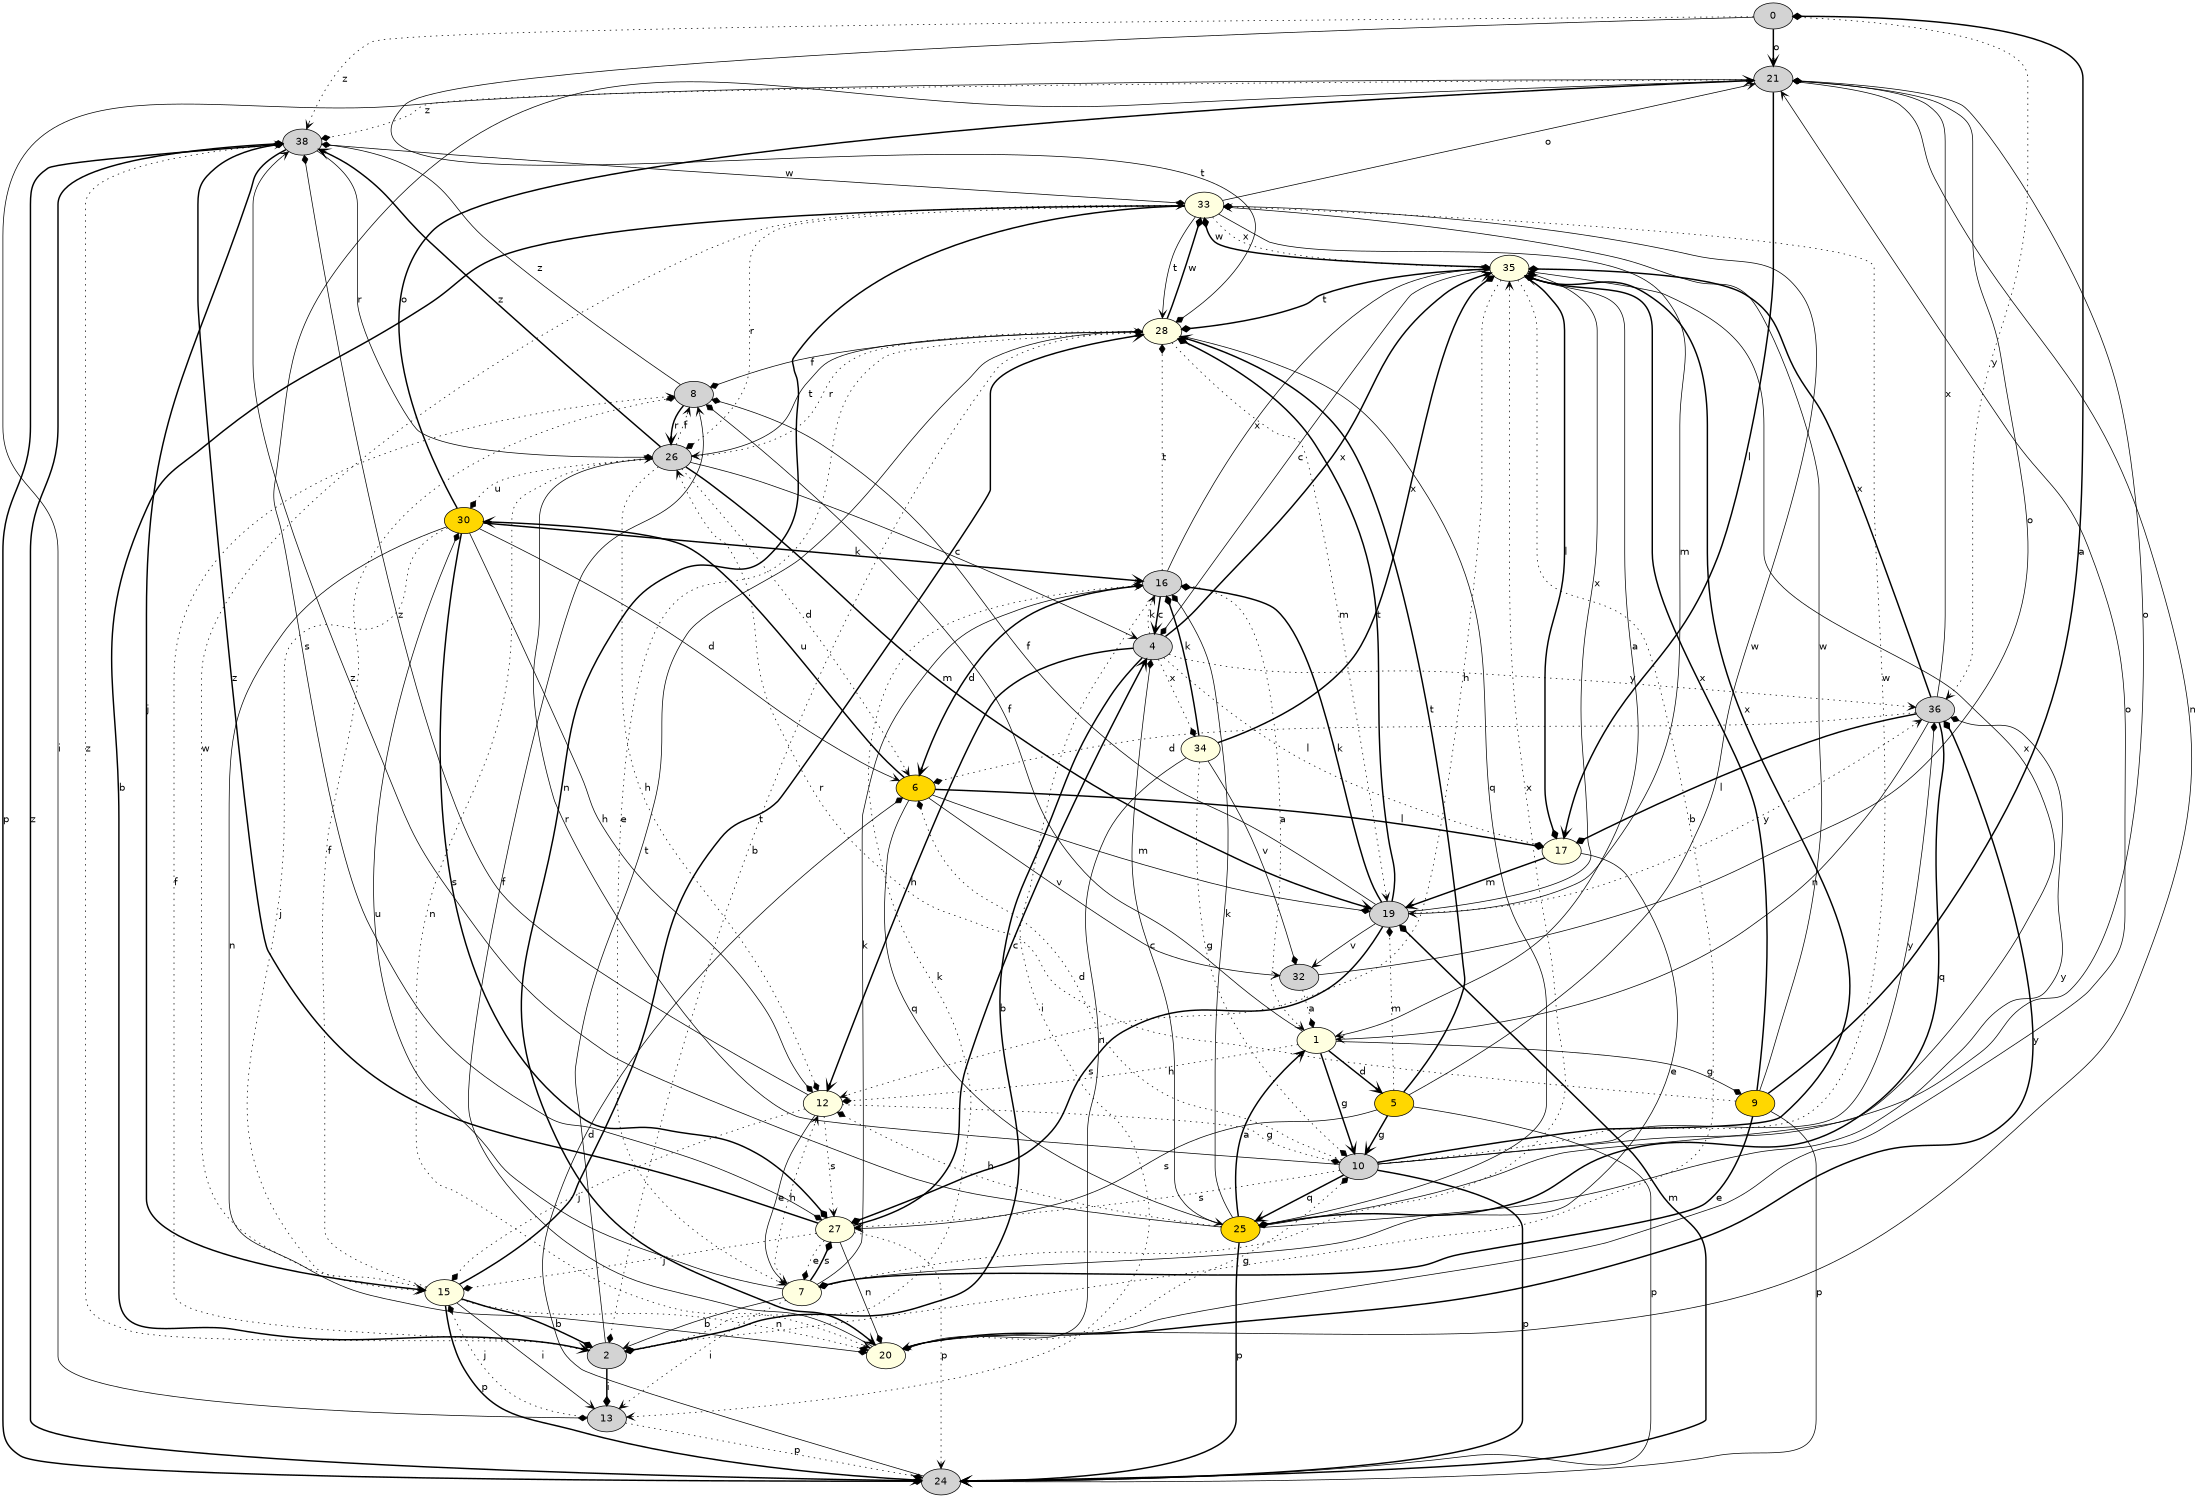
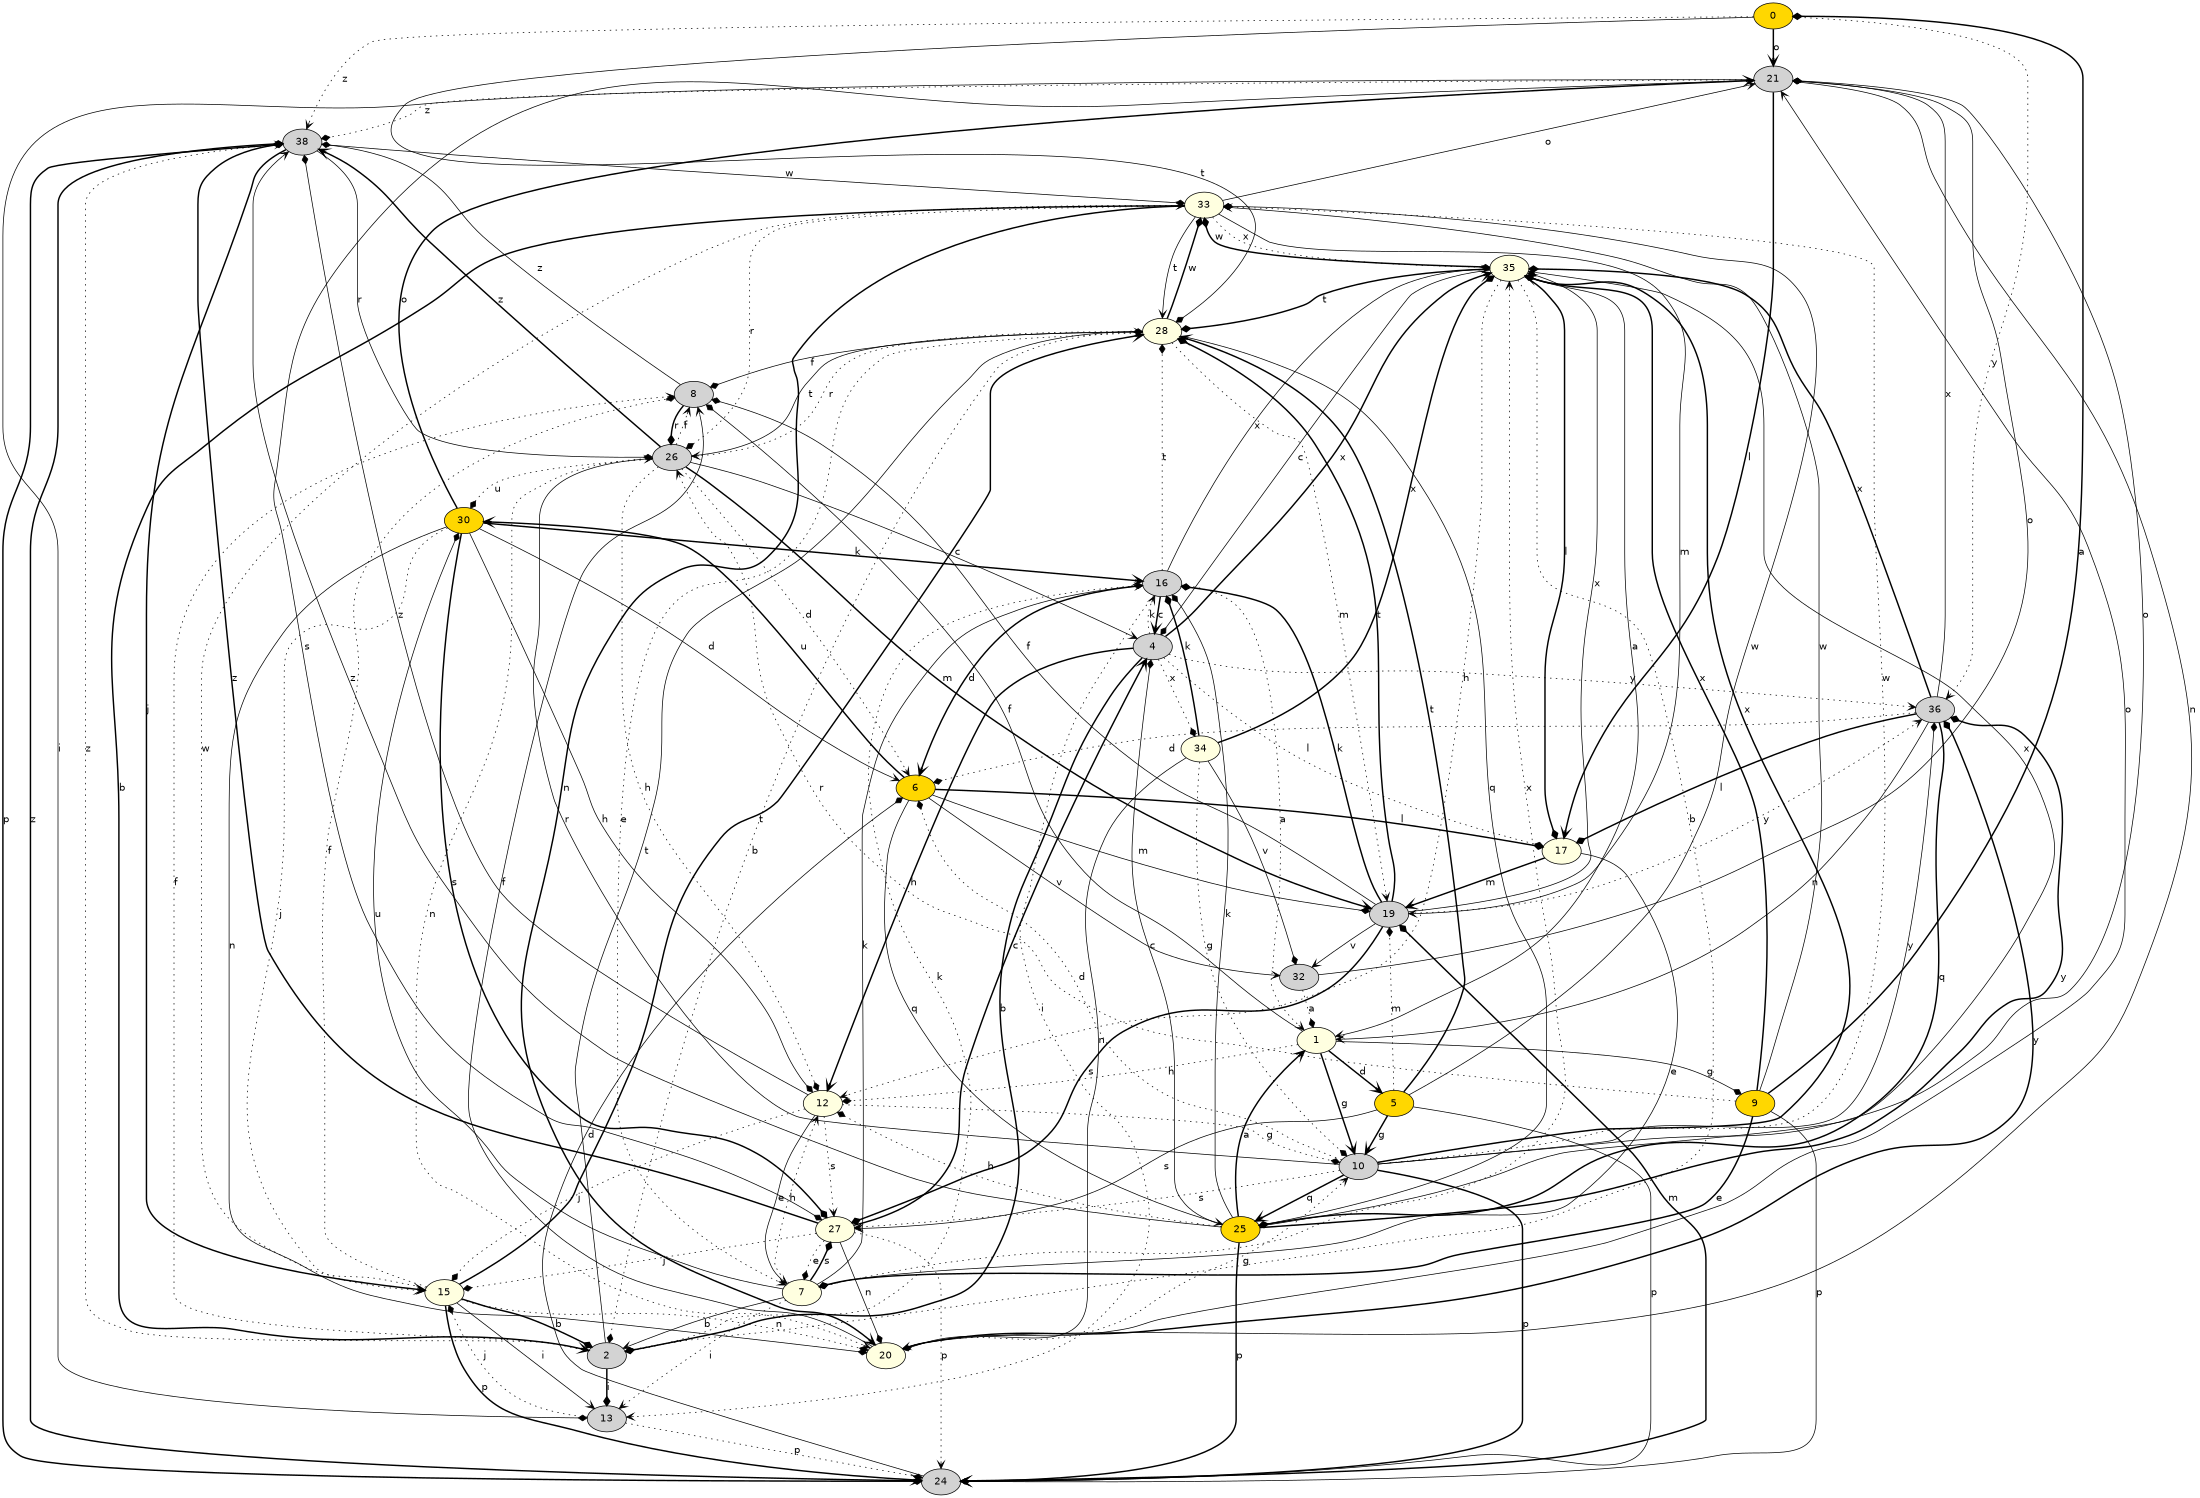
(1773, 16) -> (1773, 16)
(674, 420) -> (675, 419)
(1845, 1137) -> (1845, 1137)
(1138, 1312) -> (1139, 1311)
(1566, 1471) -> (1567, 1471)
